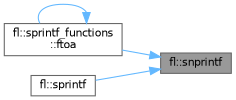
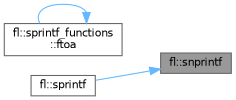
(136, 53) -> none
